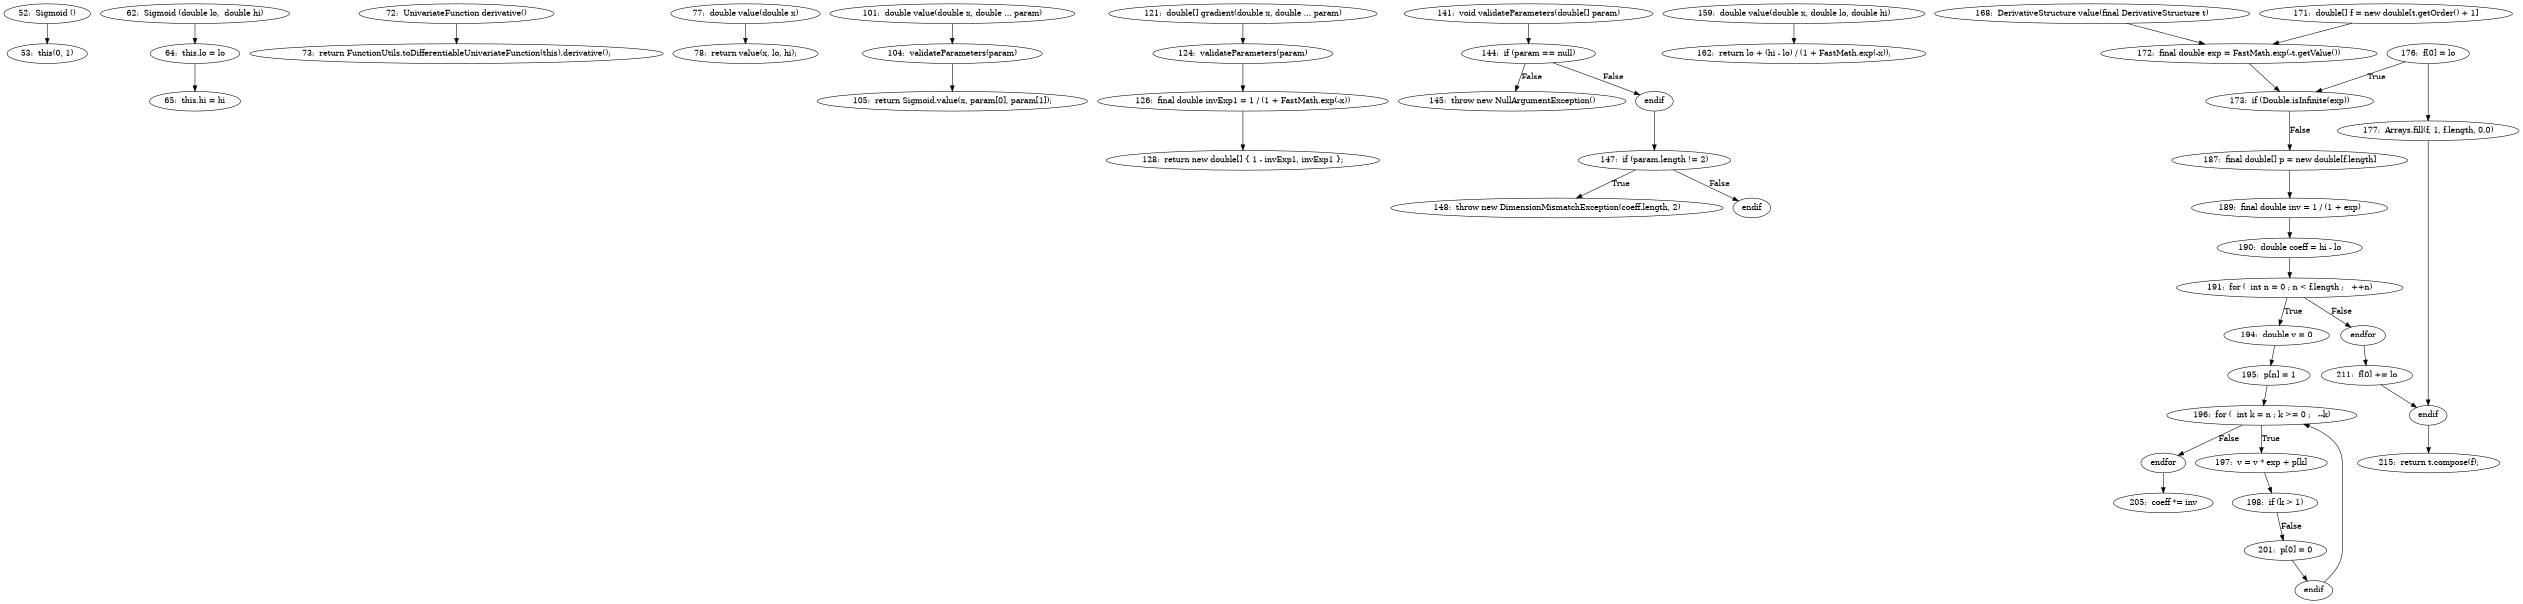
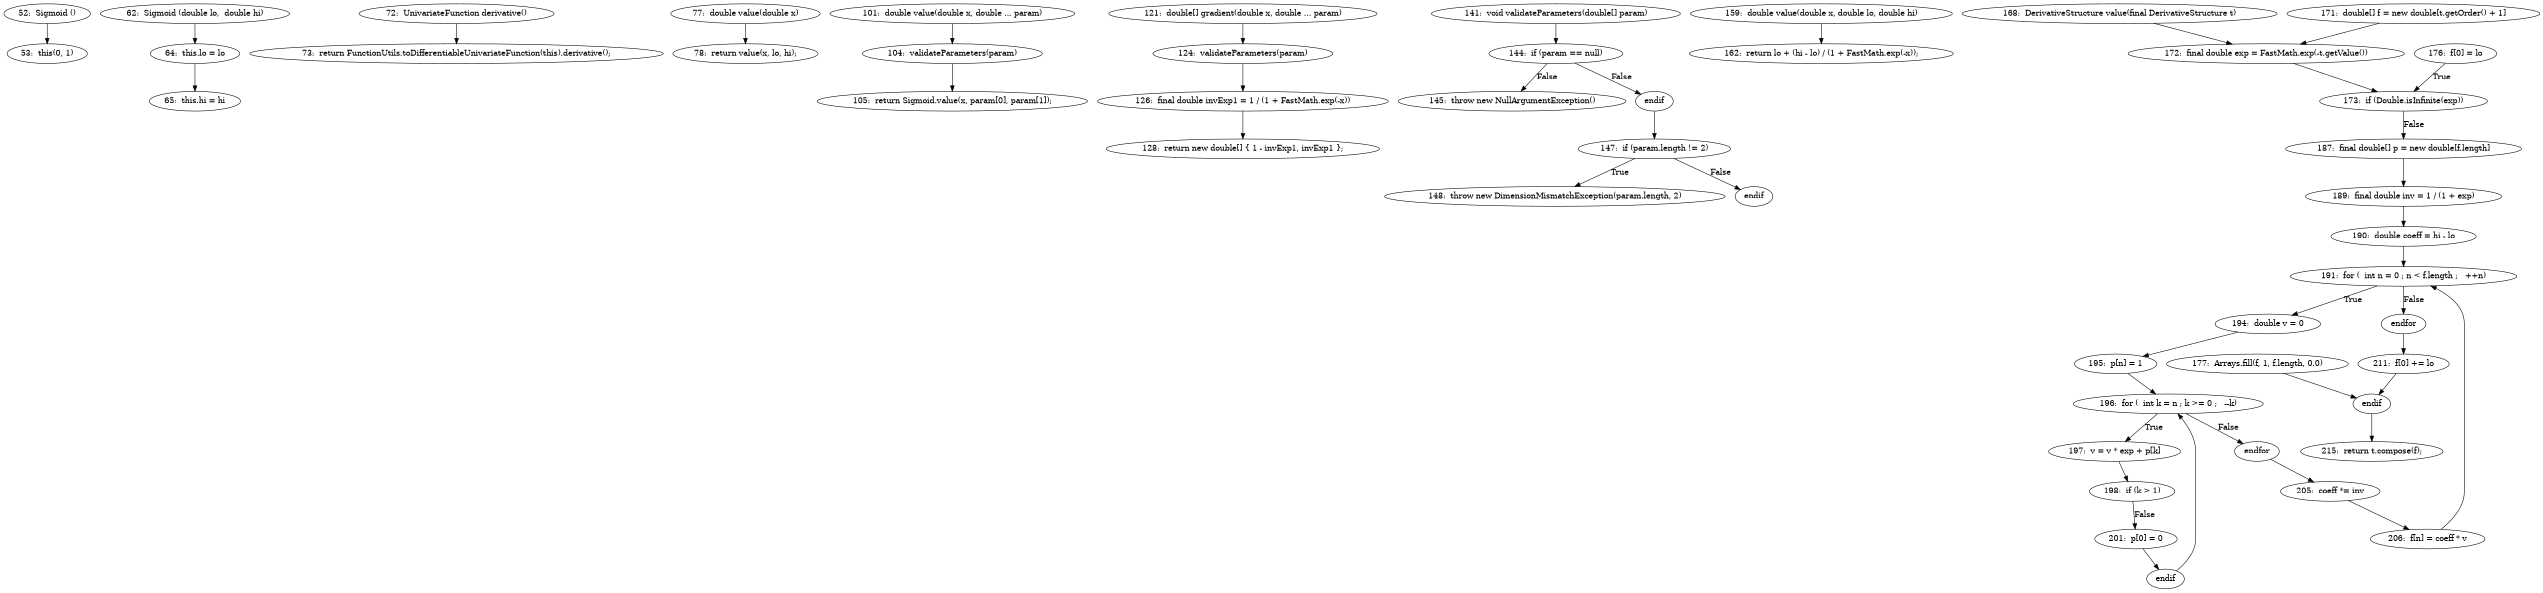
(2428, 89) -> none
(1557, 208) -> (1555, 196)
none -> (2428, 539)
